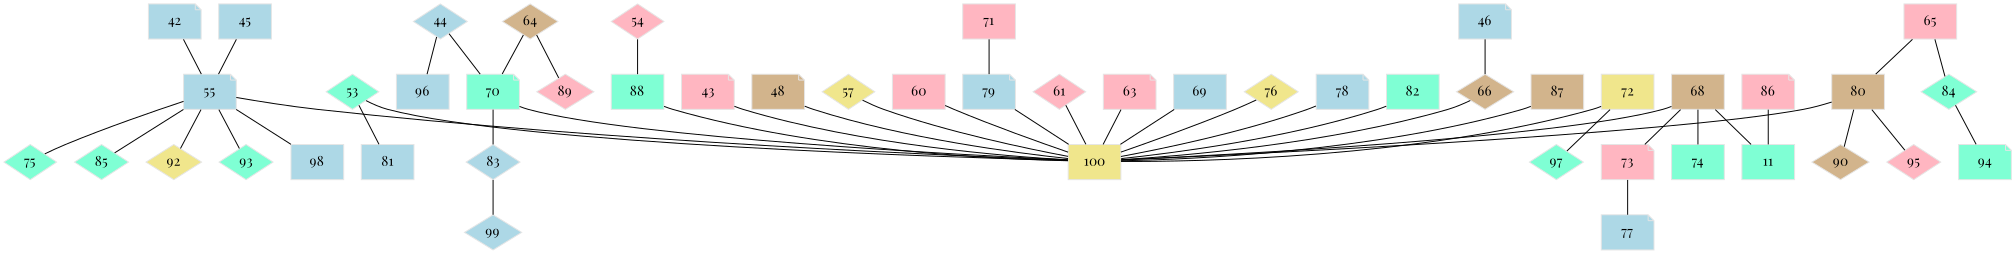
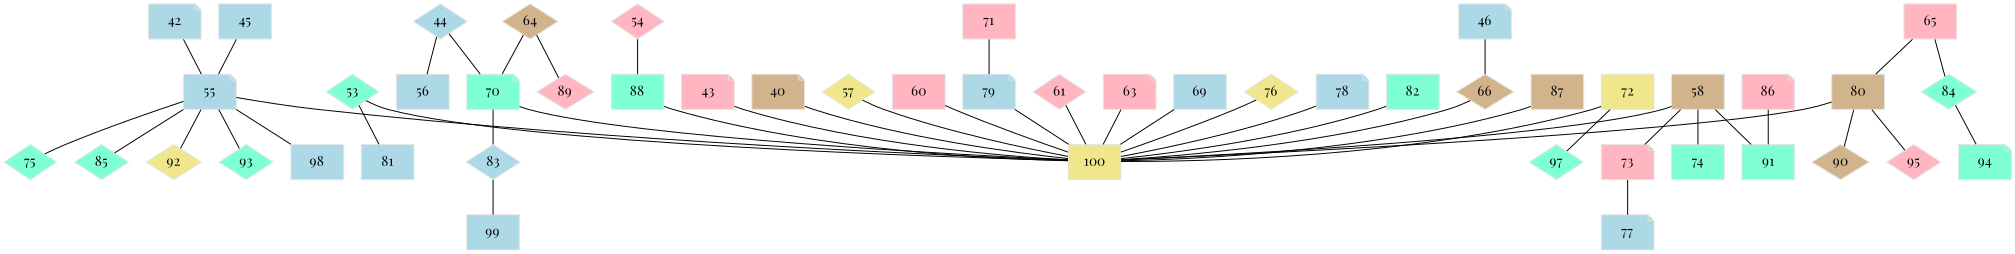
(423, 92) -> (423, 92)
(778, 92) -> (778, 92)
(1698, 92) -> (1698, 92)
(1768, 162) -> (1768, 162)
(493, 232) -> (493, 232)
